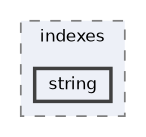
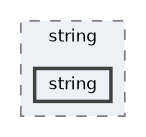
(73, 37) -> (73, 37)
